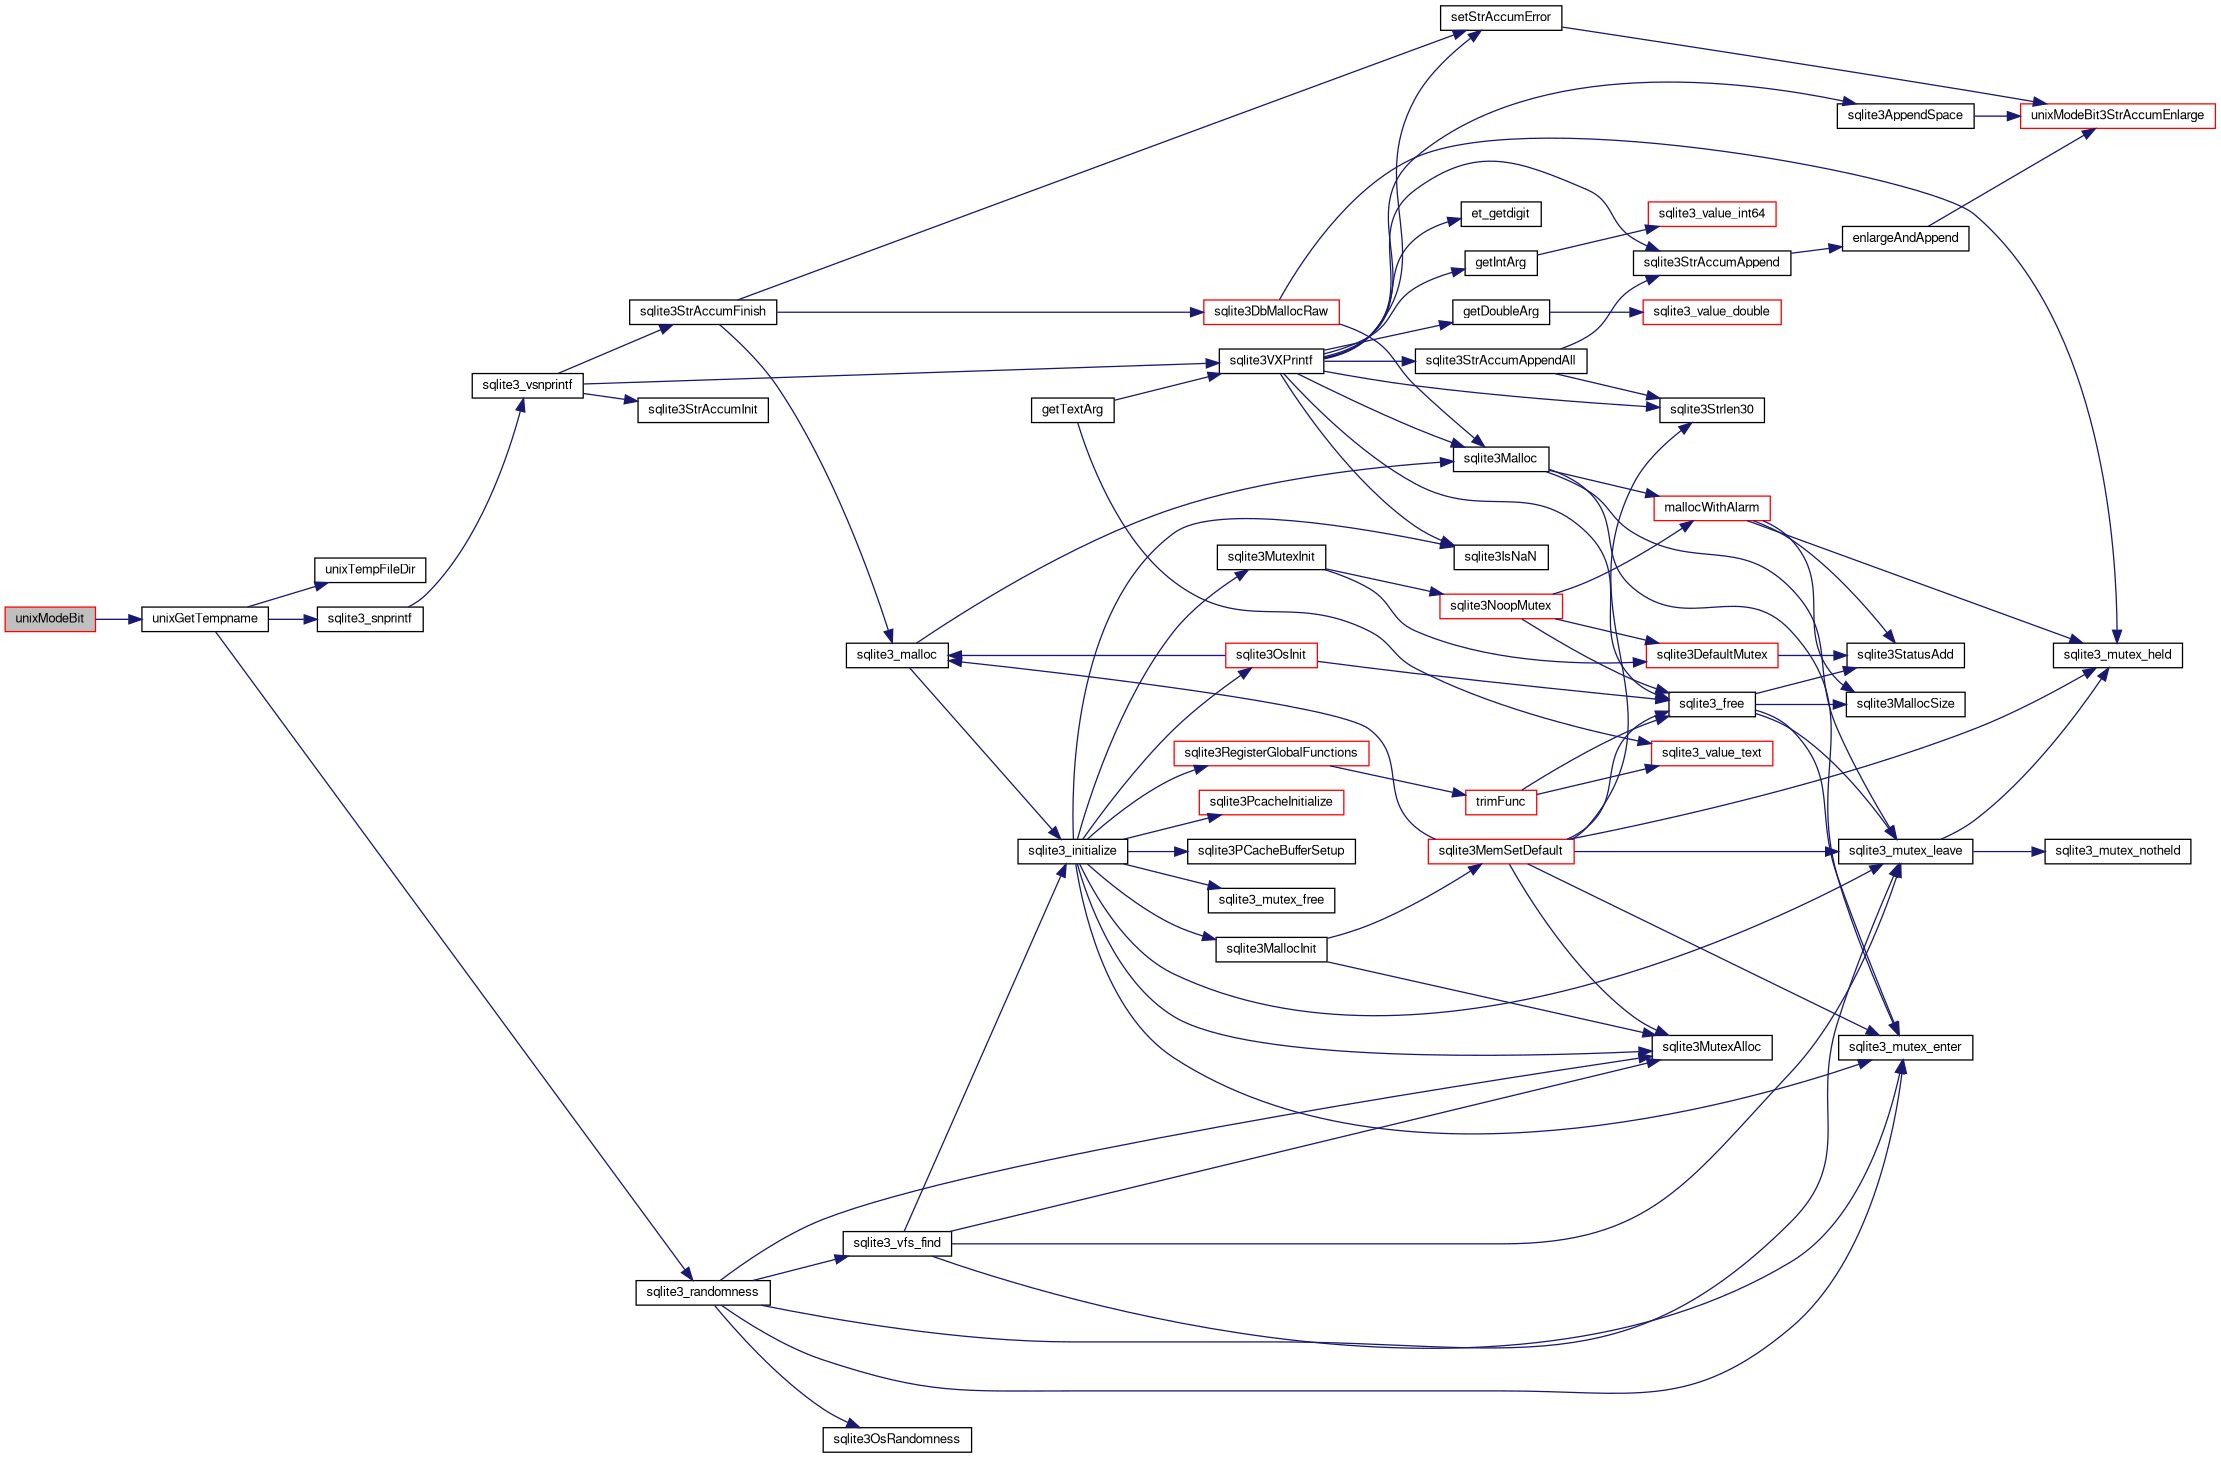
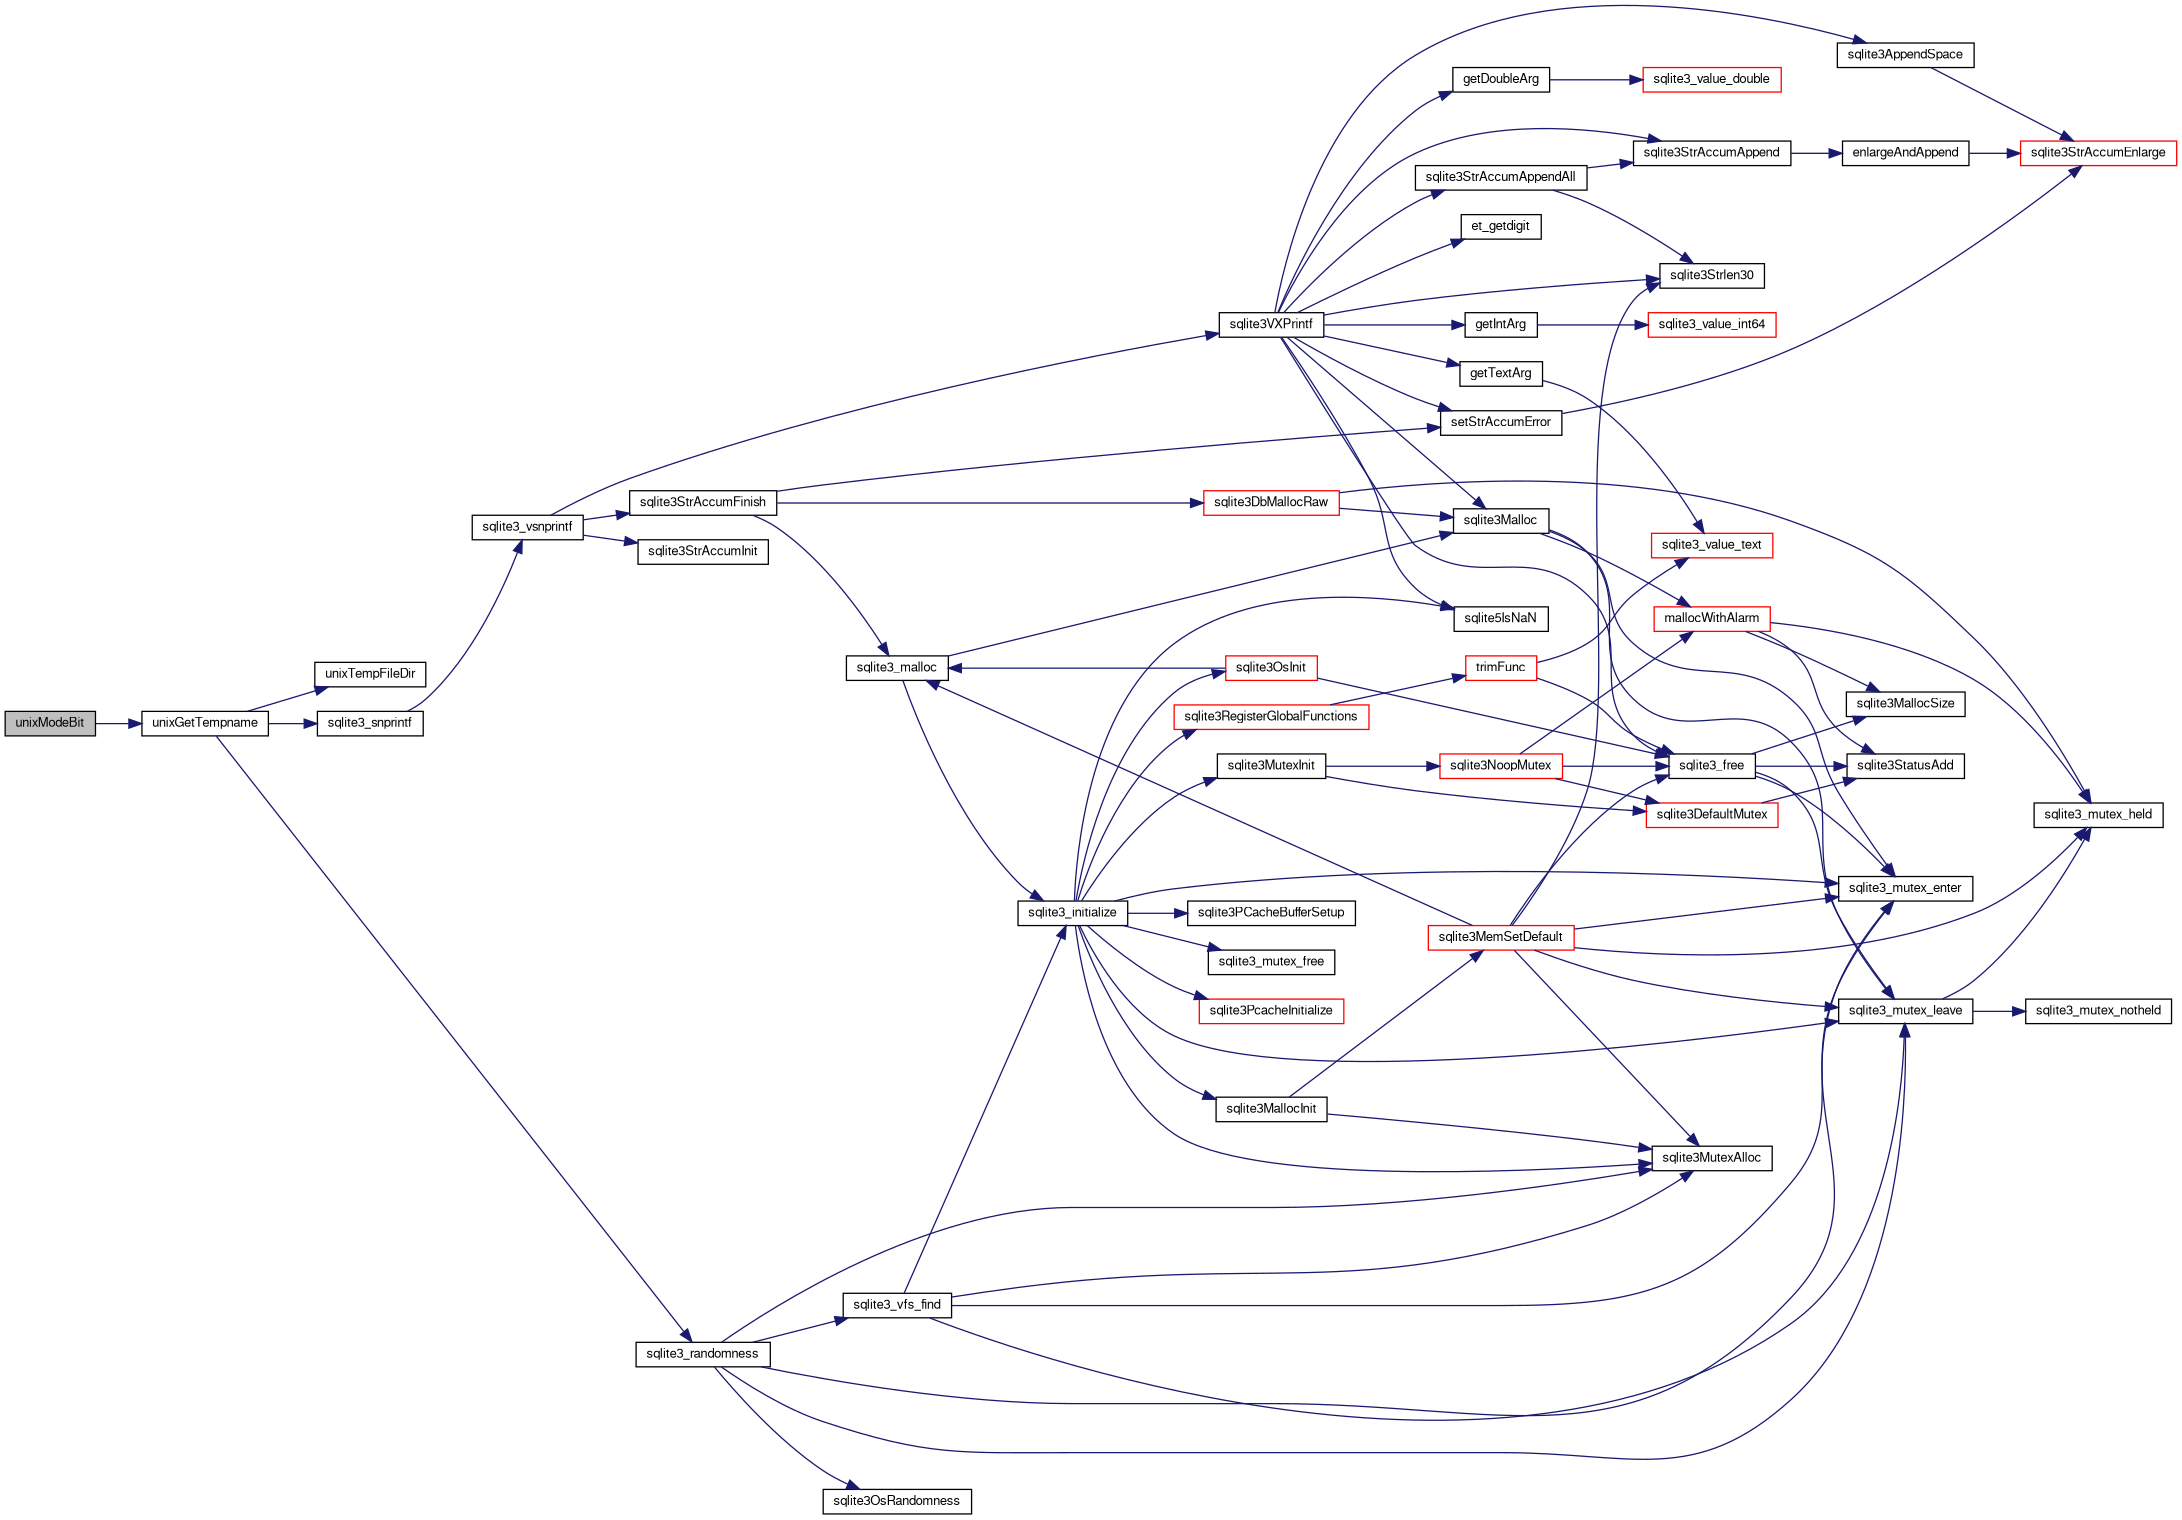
(2118, 116) -> (2099, 153)
(1161, 389) -> (1386, 349)
(1501, 557) -> (1501, 619)
(50, 619) -> (50, 724)
